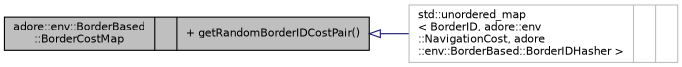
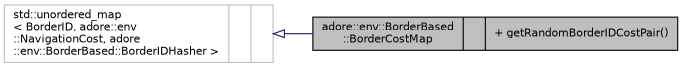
(395, 34) -> (299, 34)
